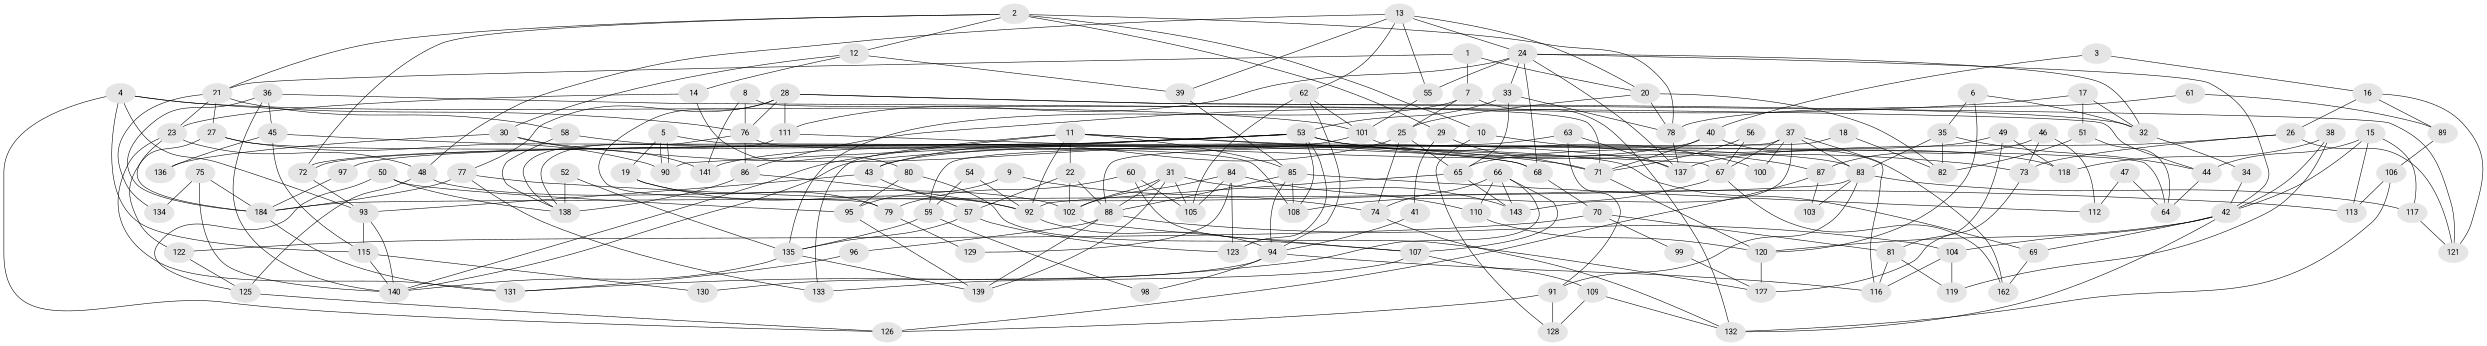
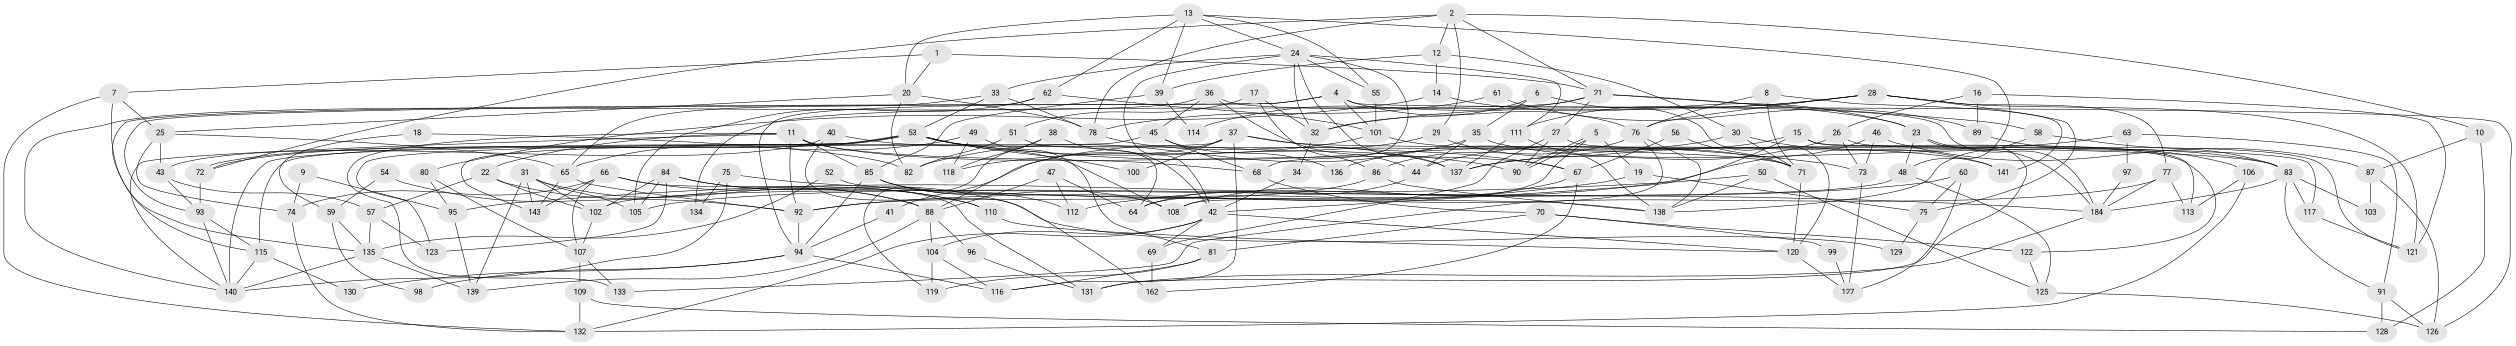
(2097, 54) -> none
none -> (1193, 133)
(1201, 194) -> (992, 195)
